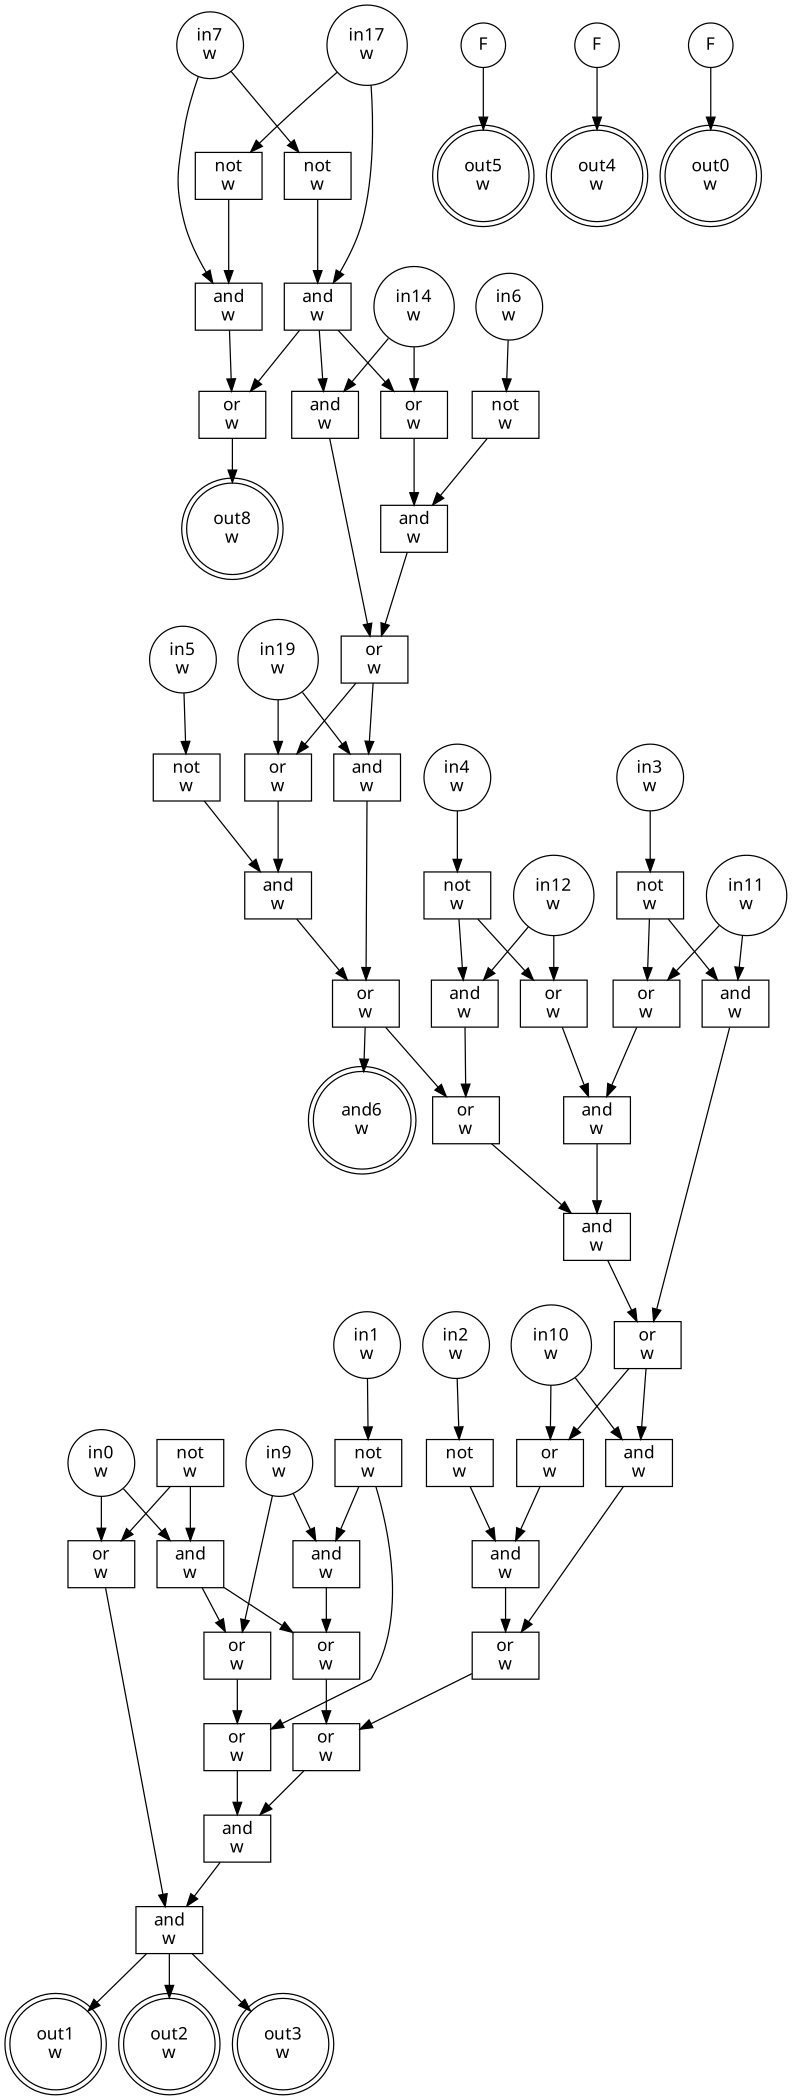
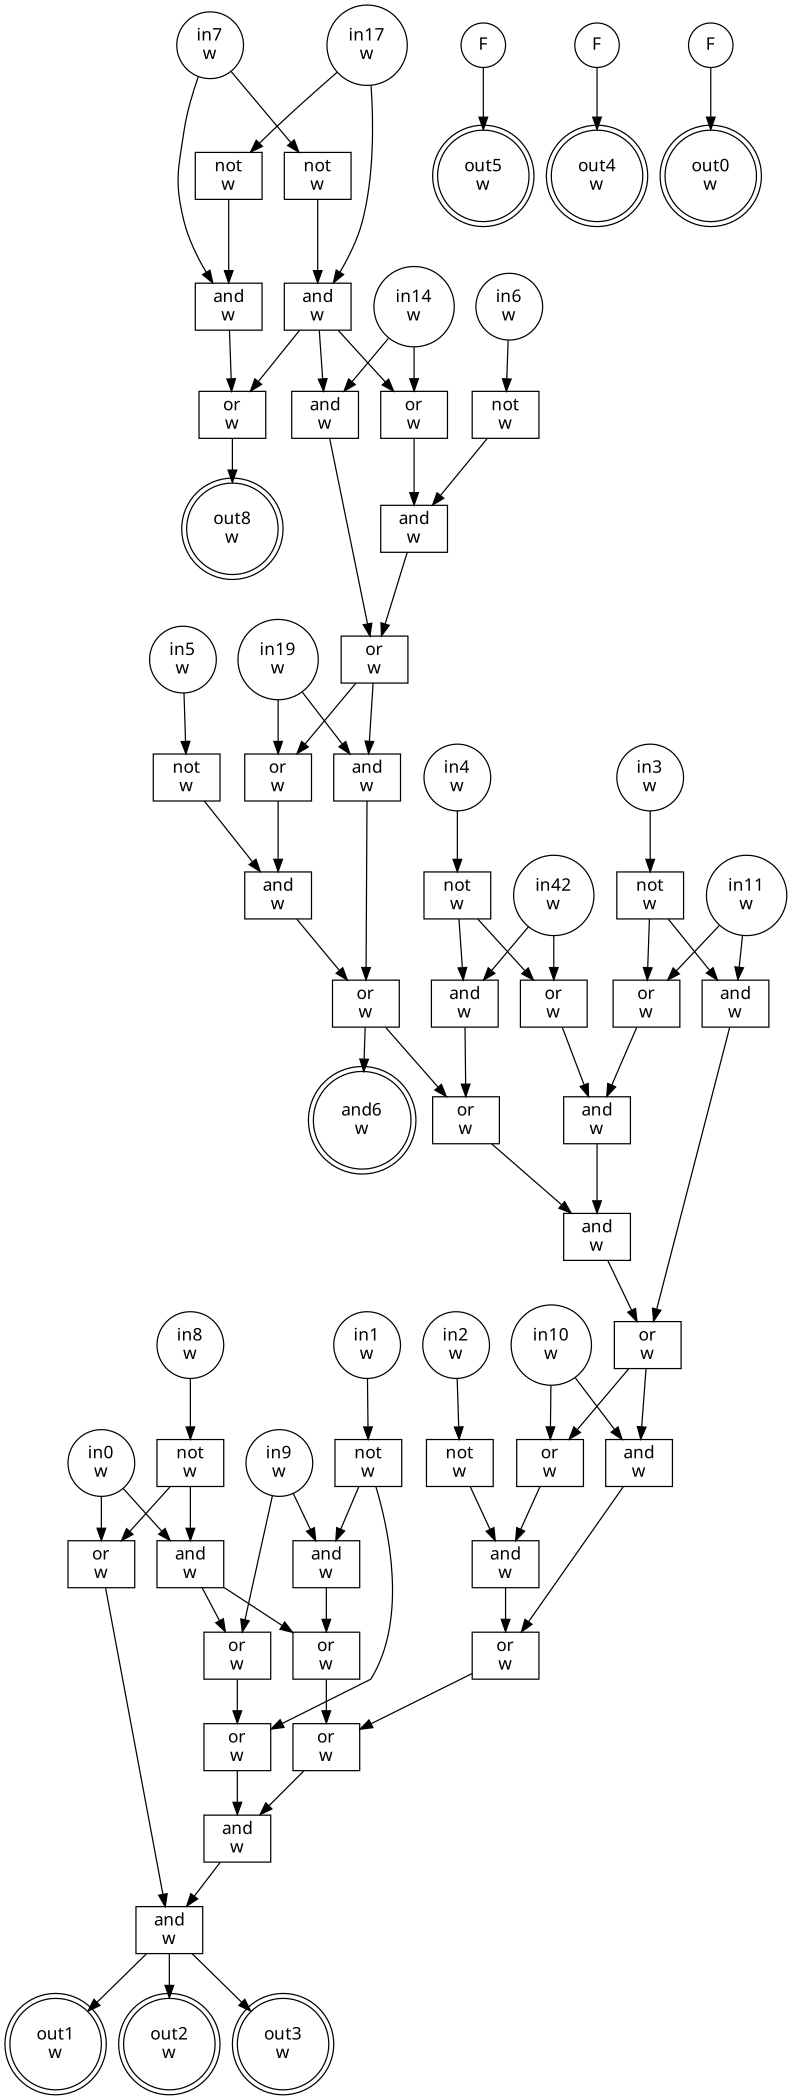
(554, 895) -> (554, 895)
none -> (190, 1345)
